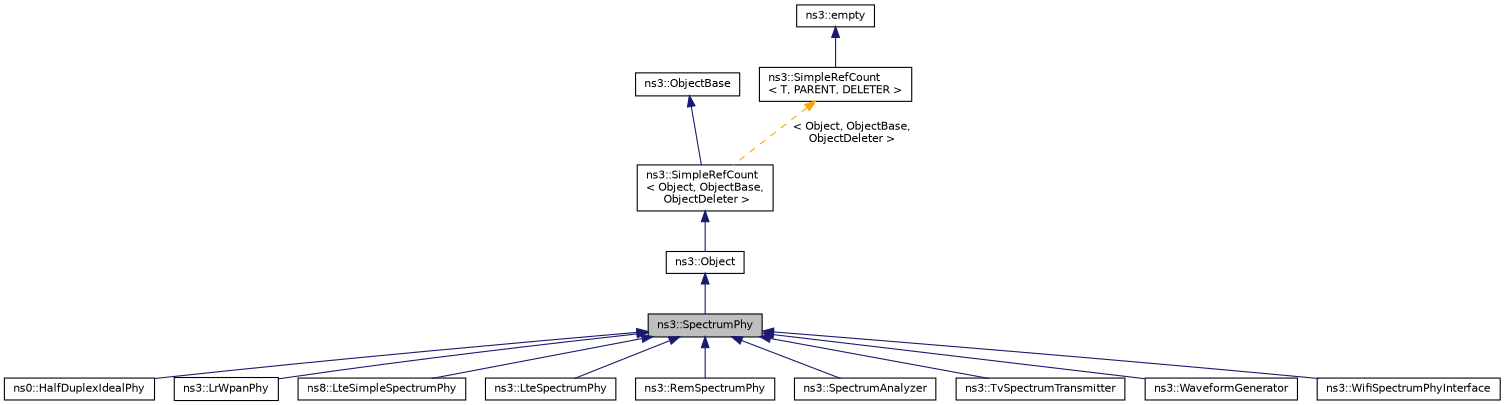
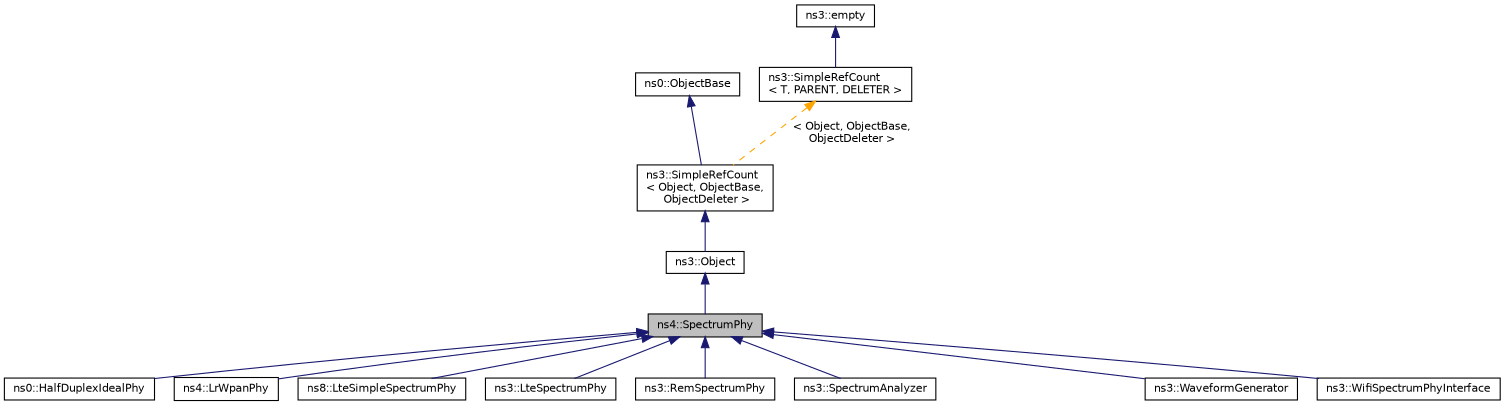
(688, 84) -> (688, 84)
(705, 325) -> (705, 325)
(226, 389) -> (226, 389)
(1040, 389) -> none
